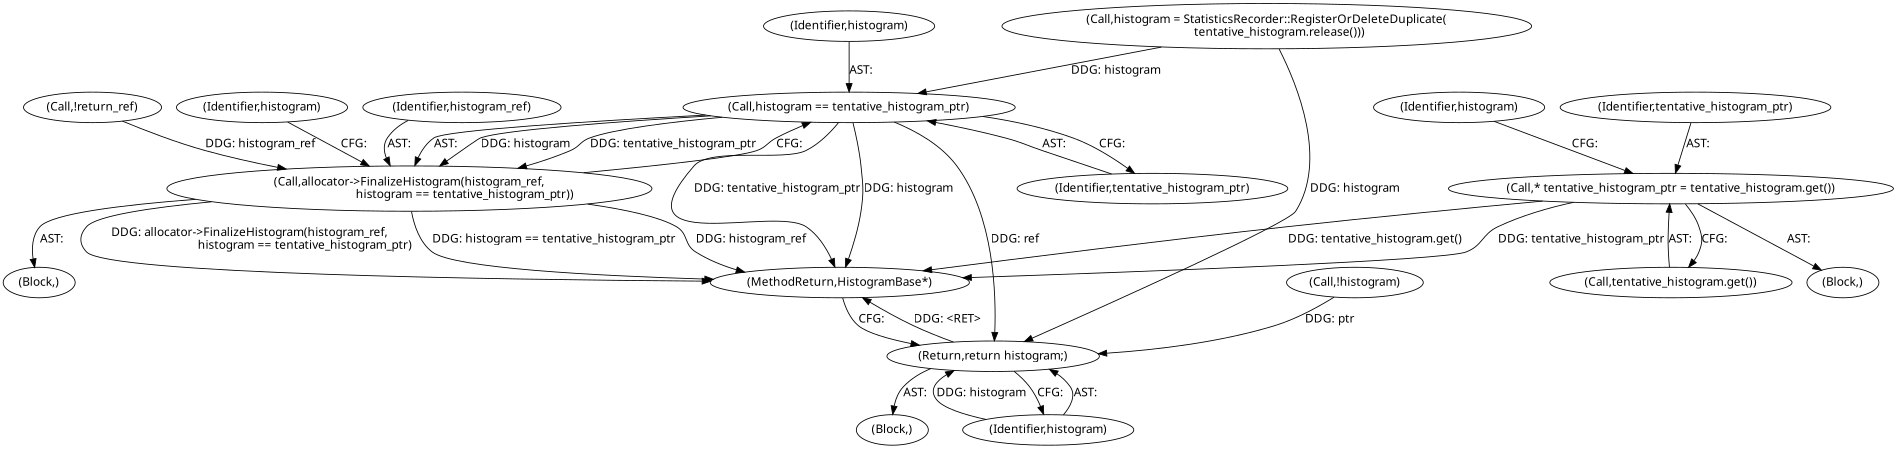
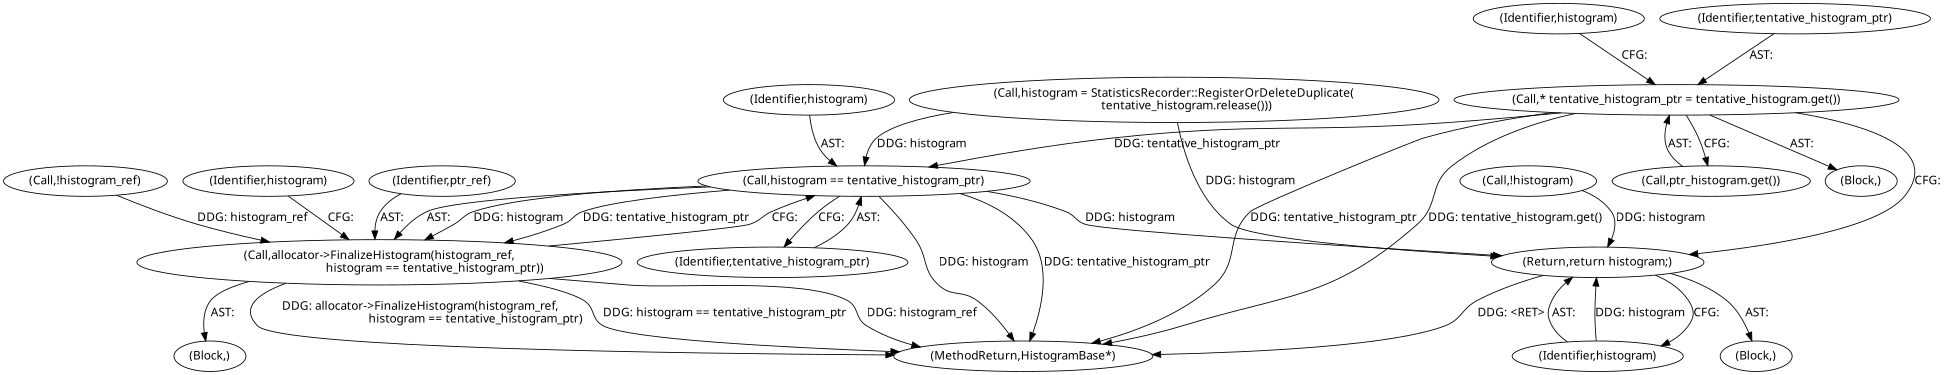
(93, 107) -> (85, 181)
(462, 107) -> (442, 181)
none -> (1248, 129)
(1015, 239) -> (1130, 218)
(1671, 283) -> (1711, 181)
(1330, 319) -> (1660, 218)
(869, 332) -> (1884, 211)
